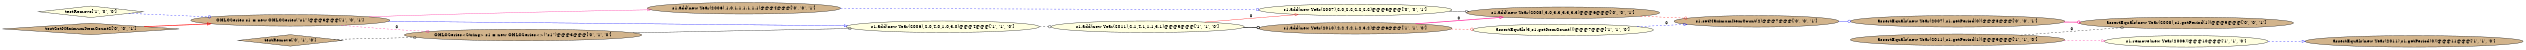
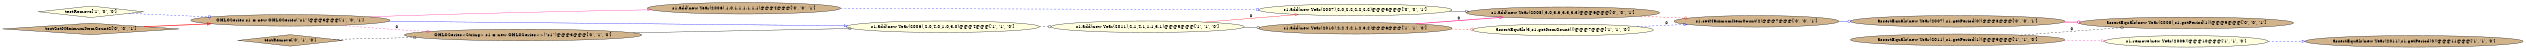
(1250, 28) -> (1250, 28)
